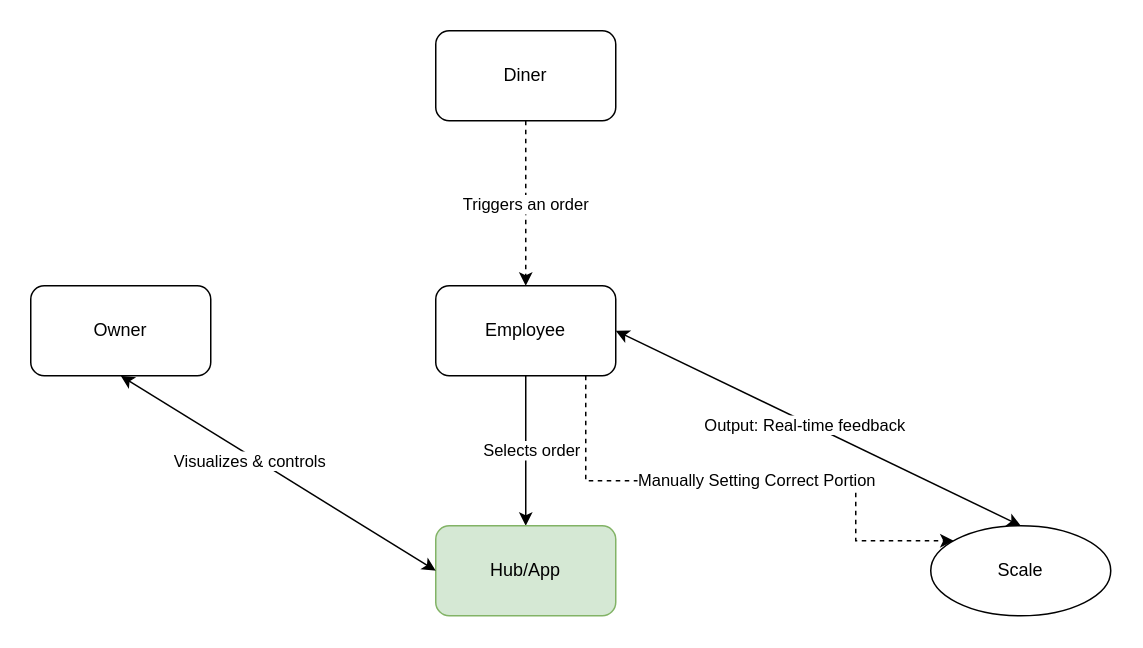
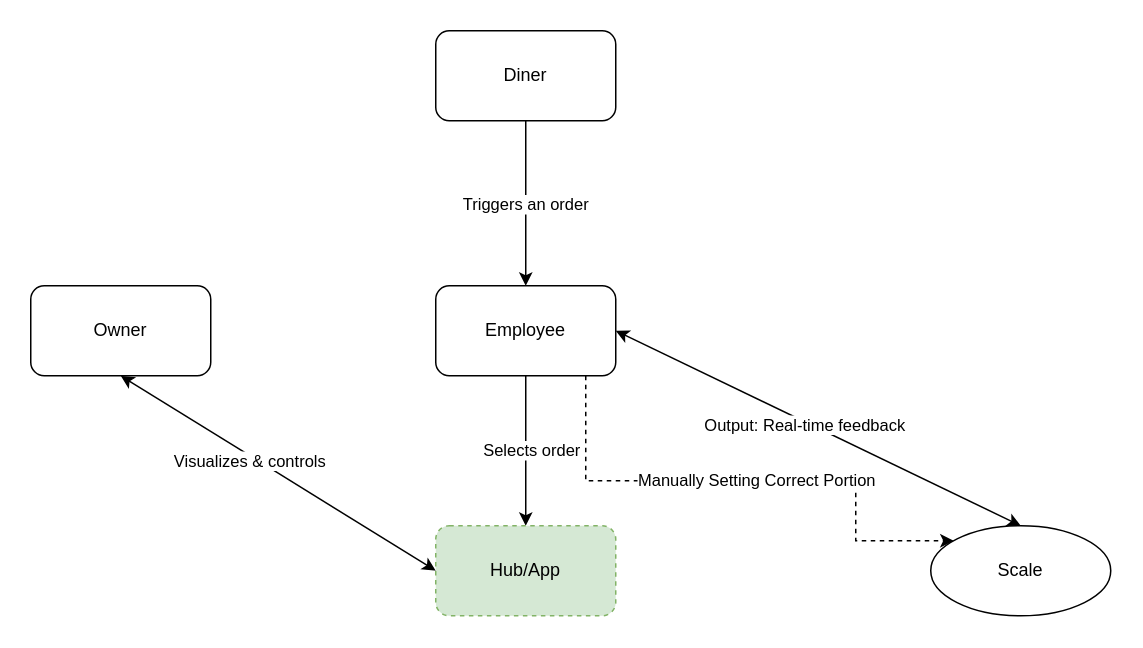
(526, 158) -> (526, 158)
(526, 571) -> (526, 571)
